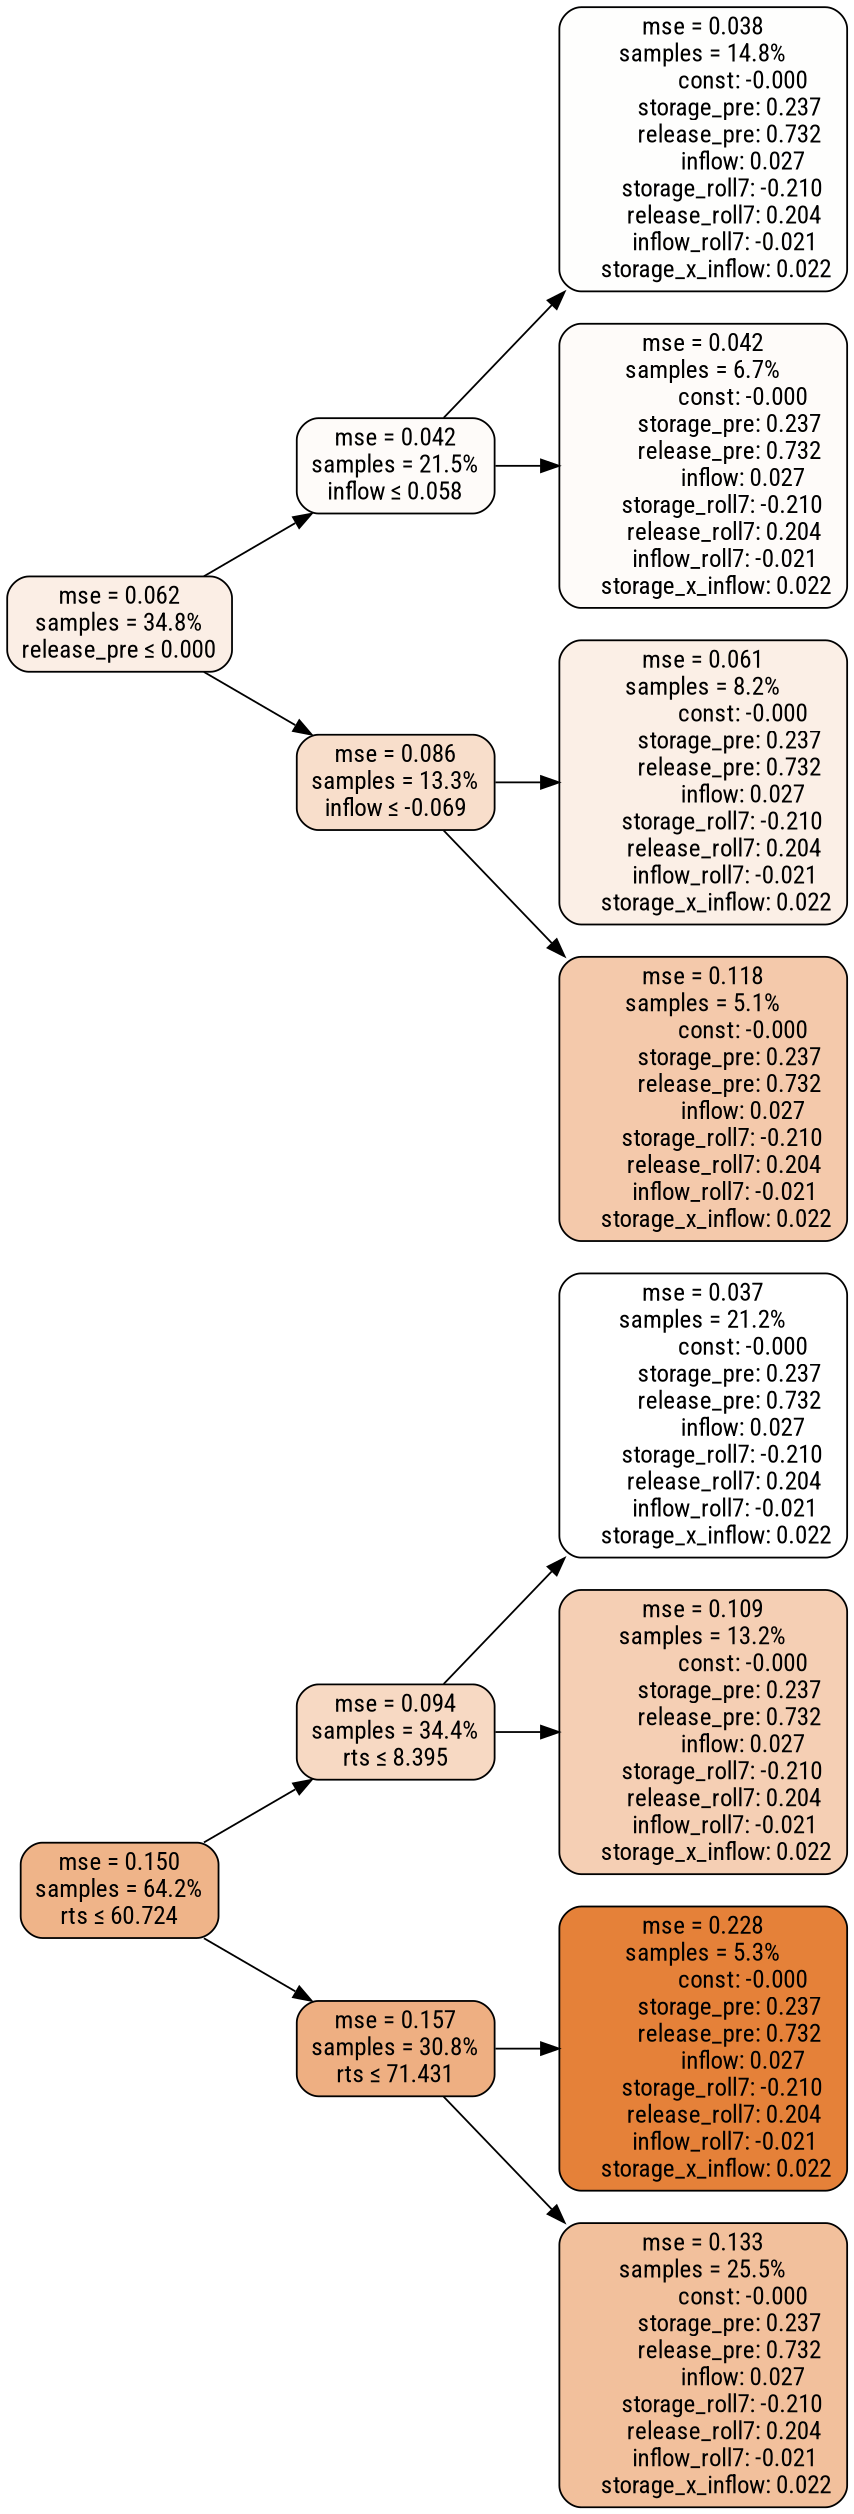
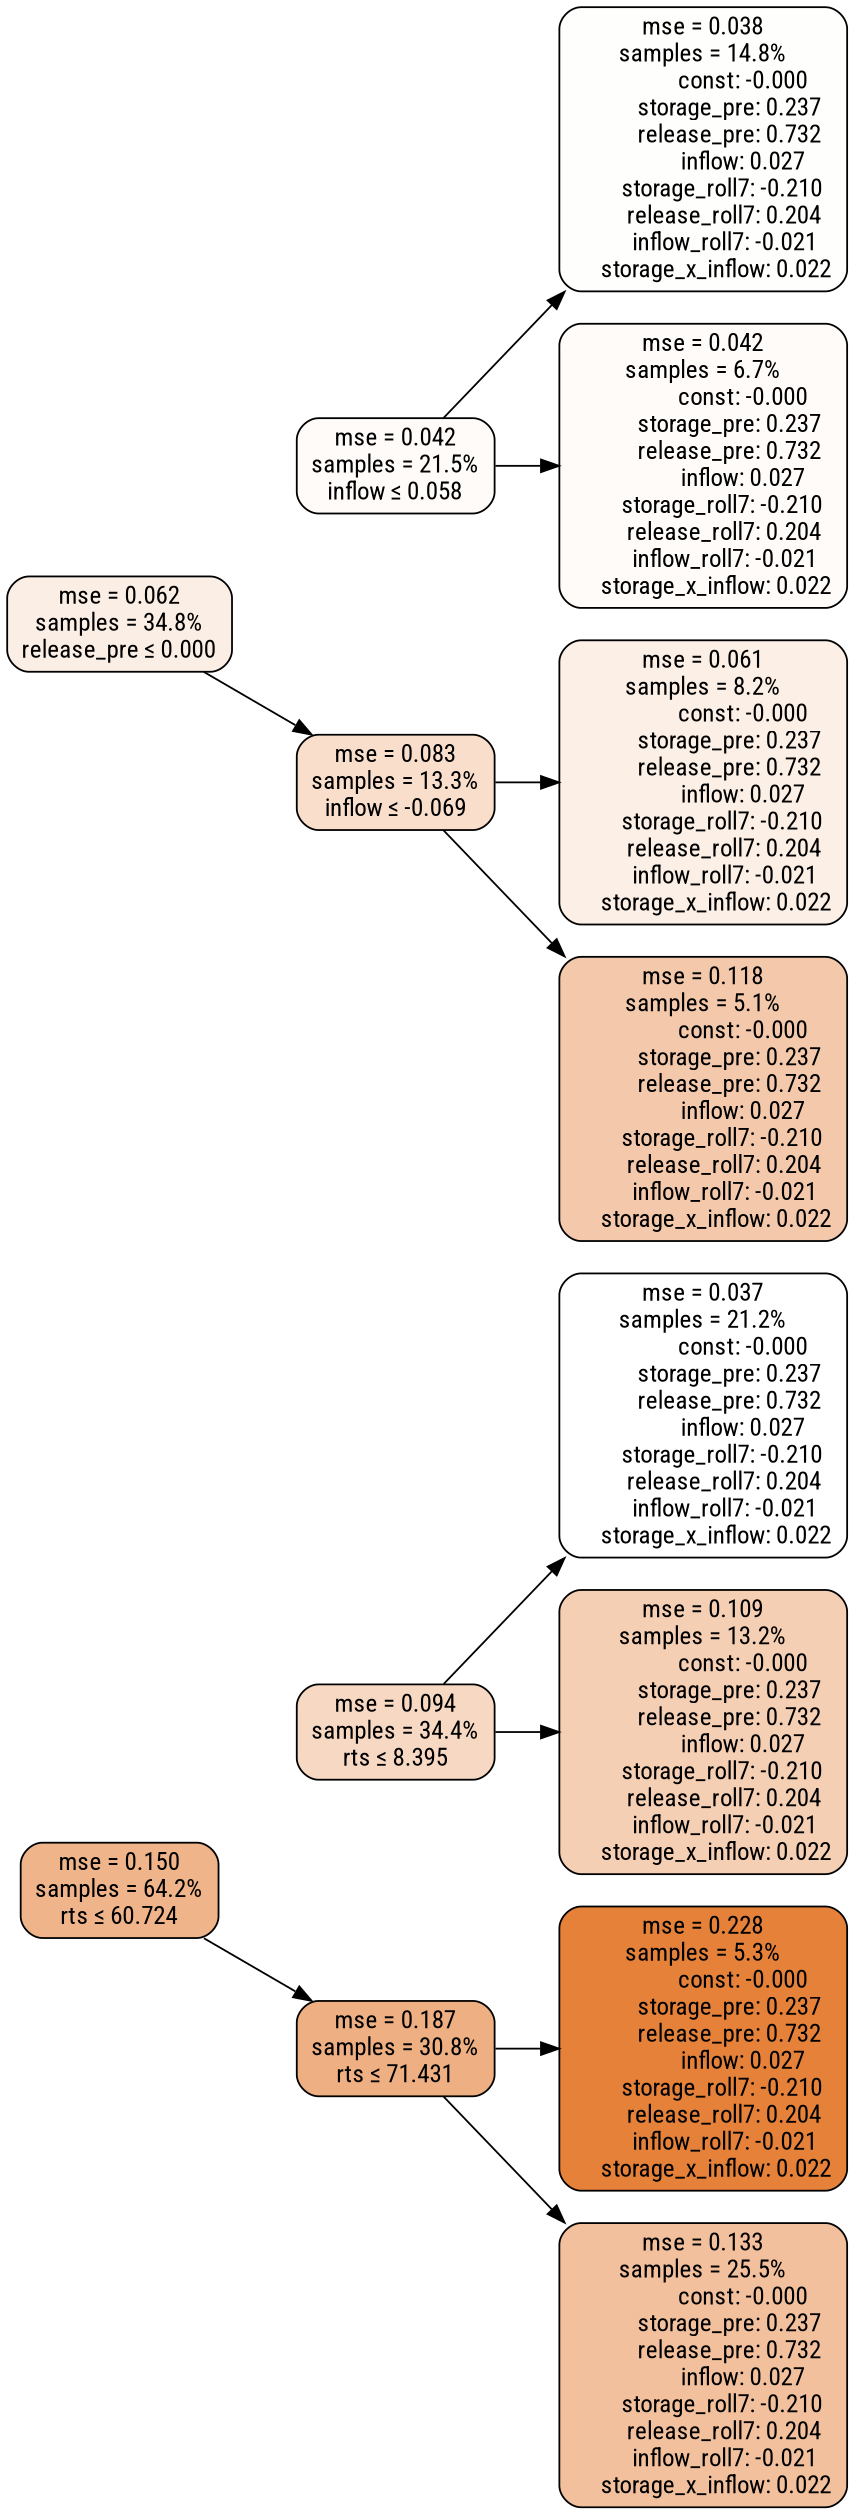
(250, 550) -> none
(396, 782) -> (396, 782)
(250, 1816) -> none
(396, 2049) -> (396, 2049)
